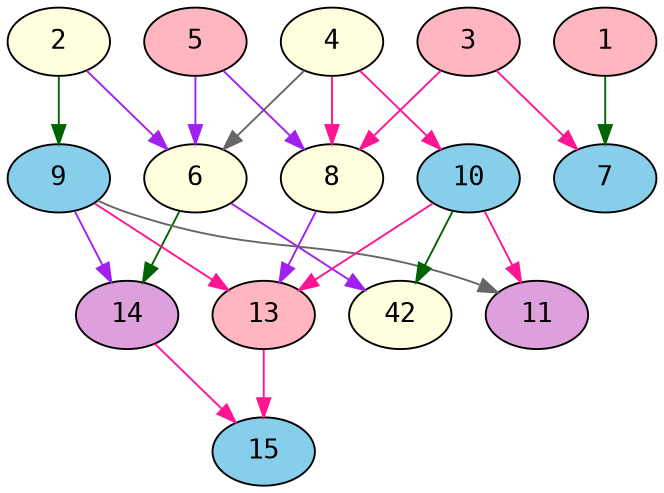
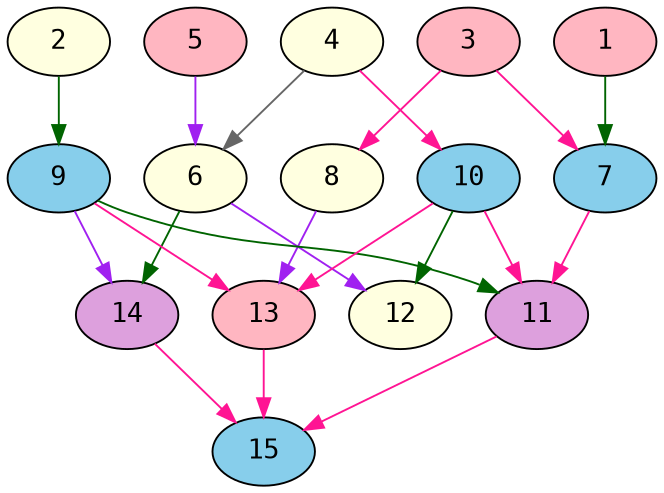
(332, 101) -> none
(255, 102) -> none
(120, 103) -> none
none -> (575, 238)
(269, 243) -> (269, 243)
(400, 315) -> (400, 315)
none -> (409, 379)
